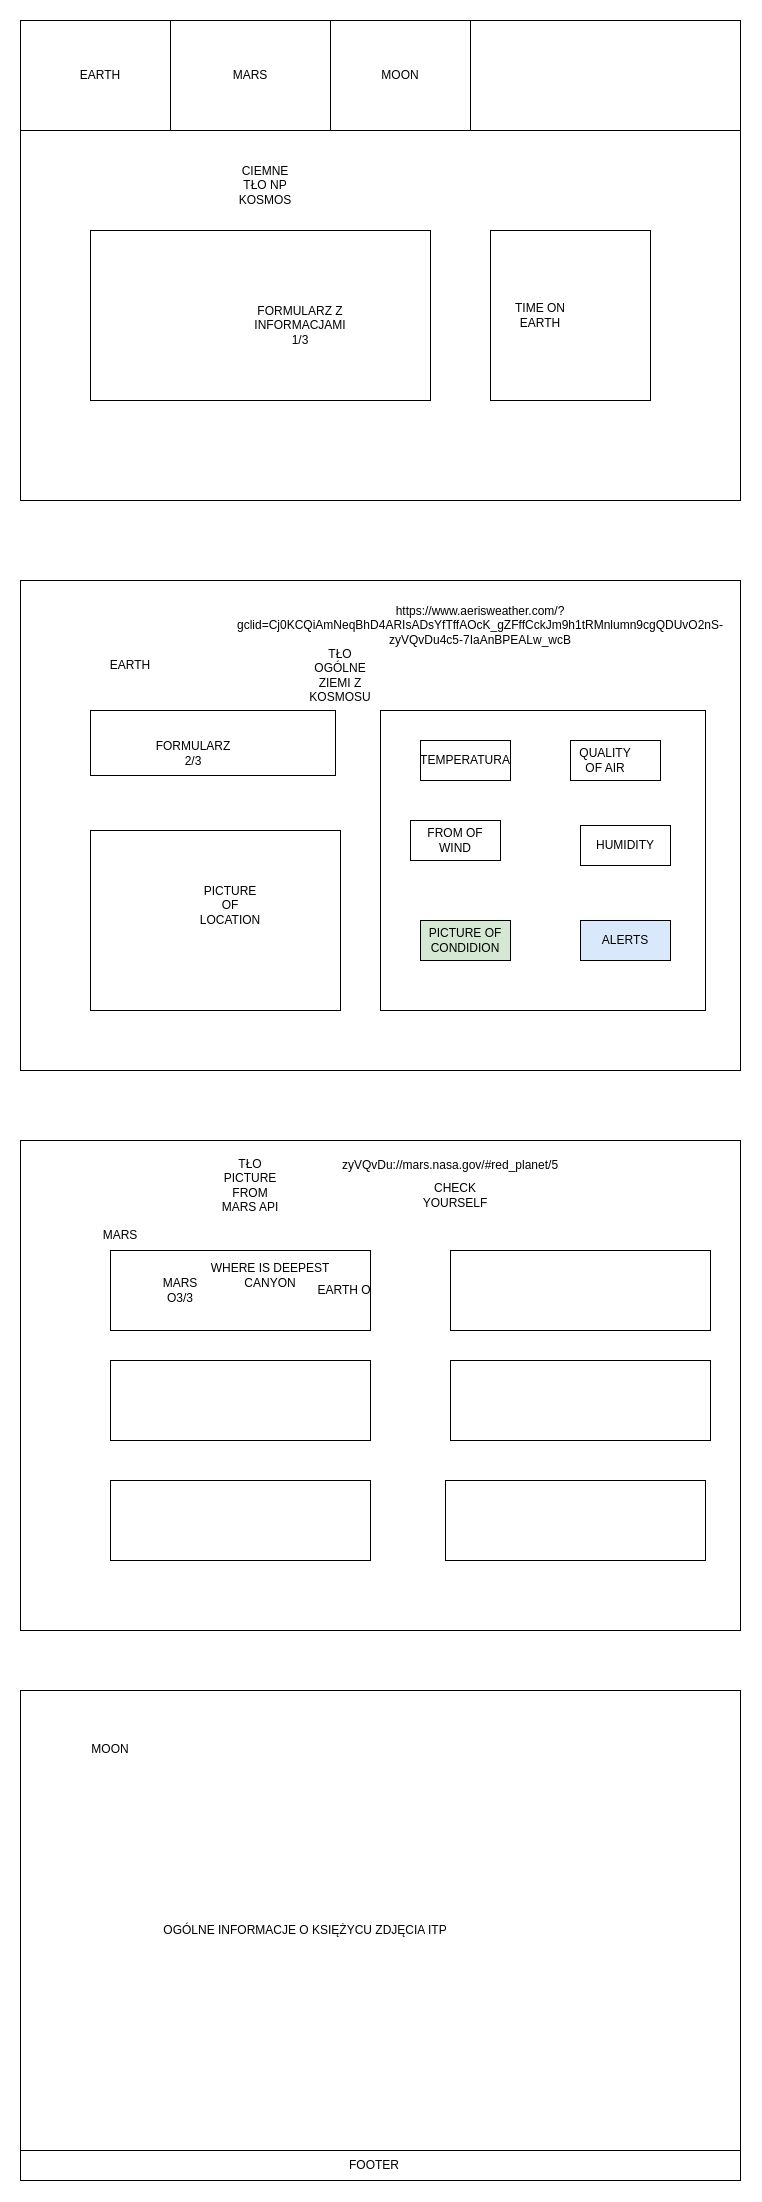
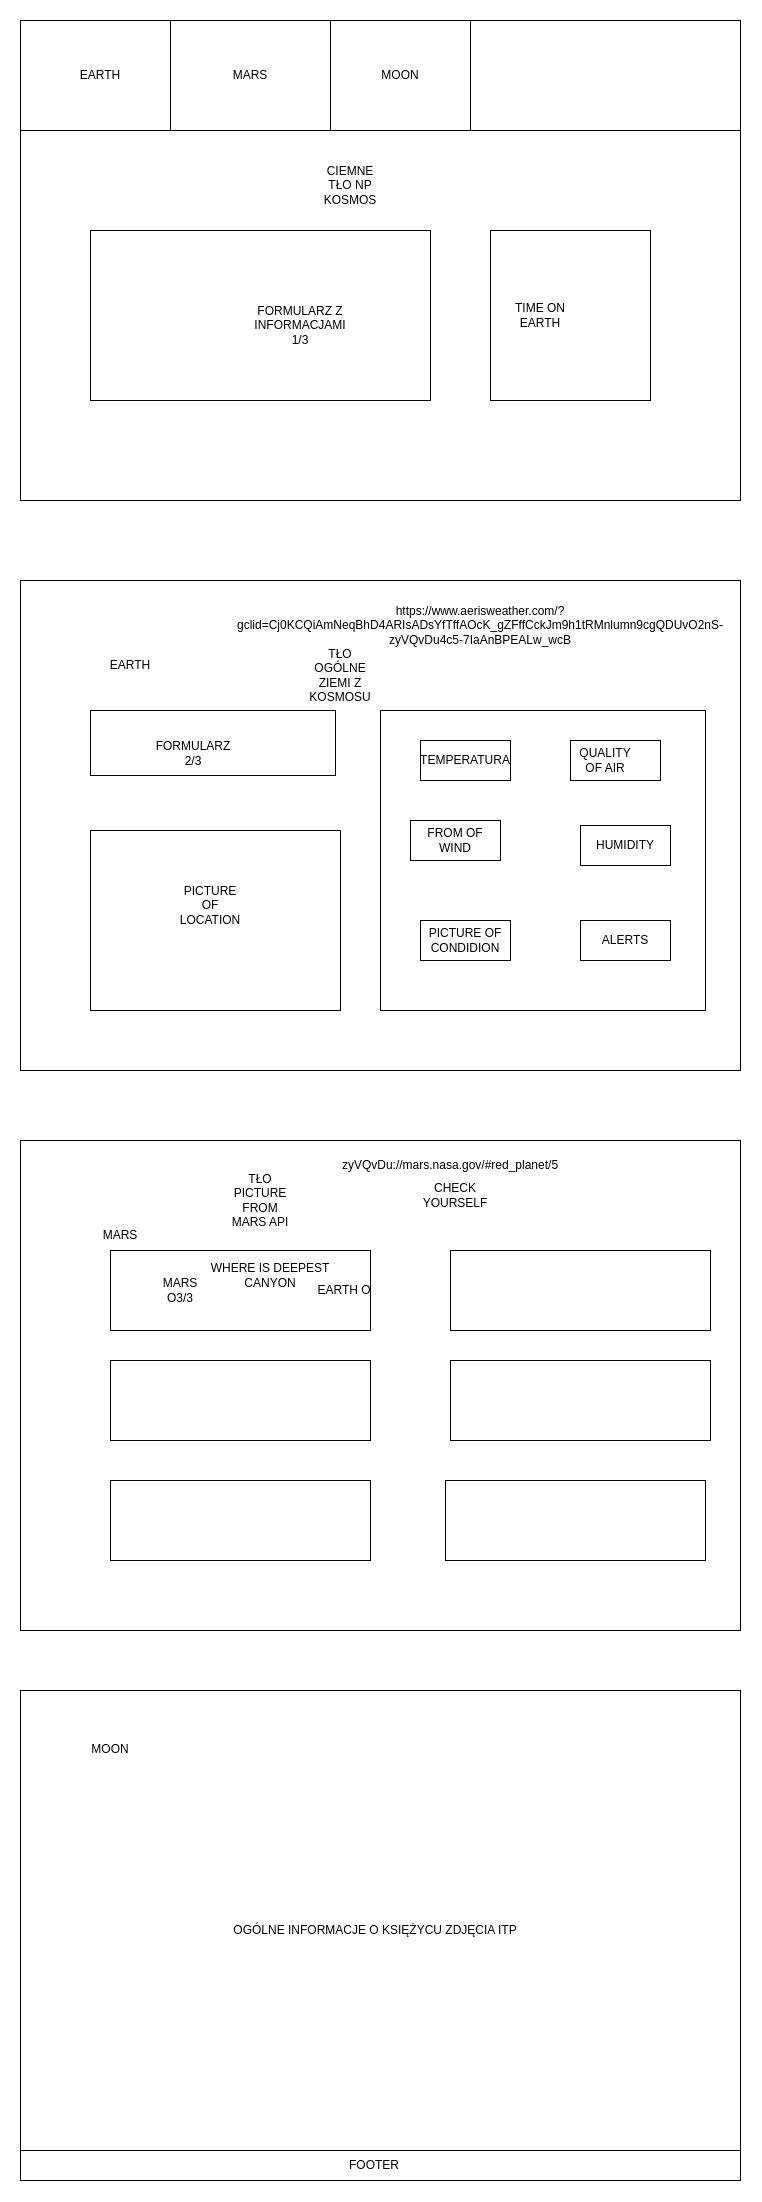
(266, 186) -> (351, 186)
(231, 906) -> (211, 906)
(466, 941) -> (466, 941)
(626, 941) -> (626, 941)
(251, 1186) -> (261, 1201)
(306, 1931) -> (376, 1931)
